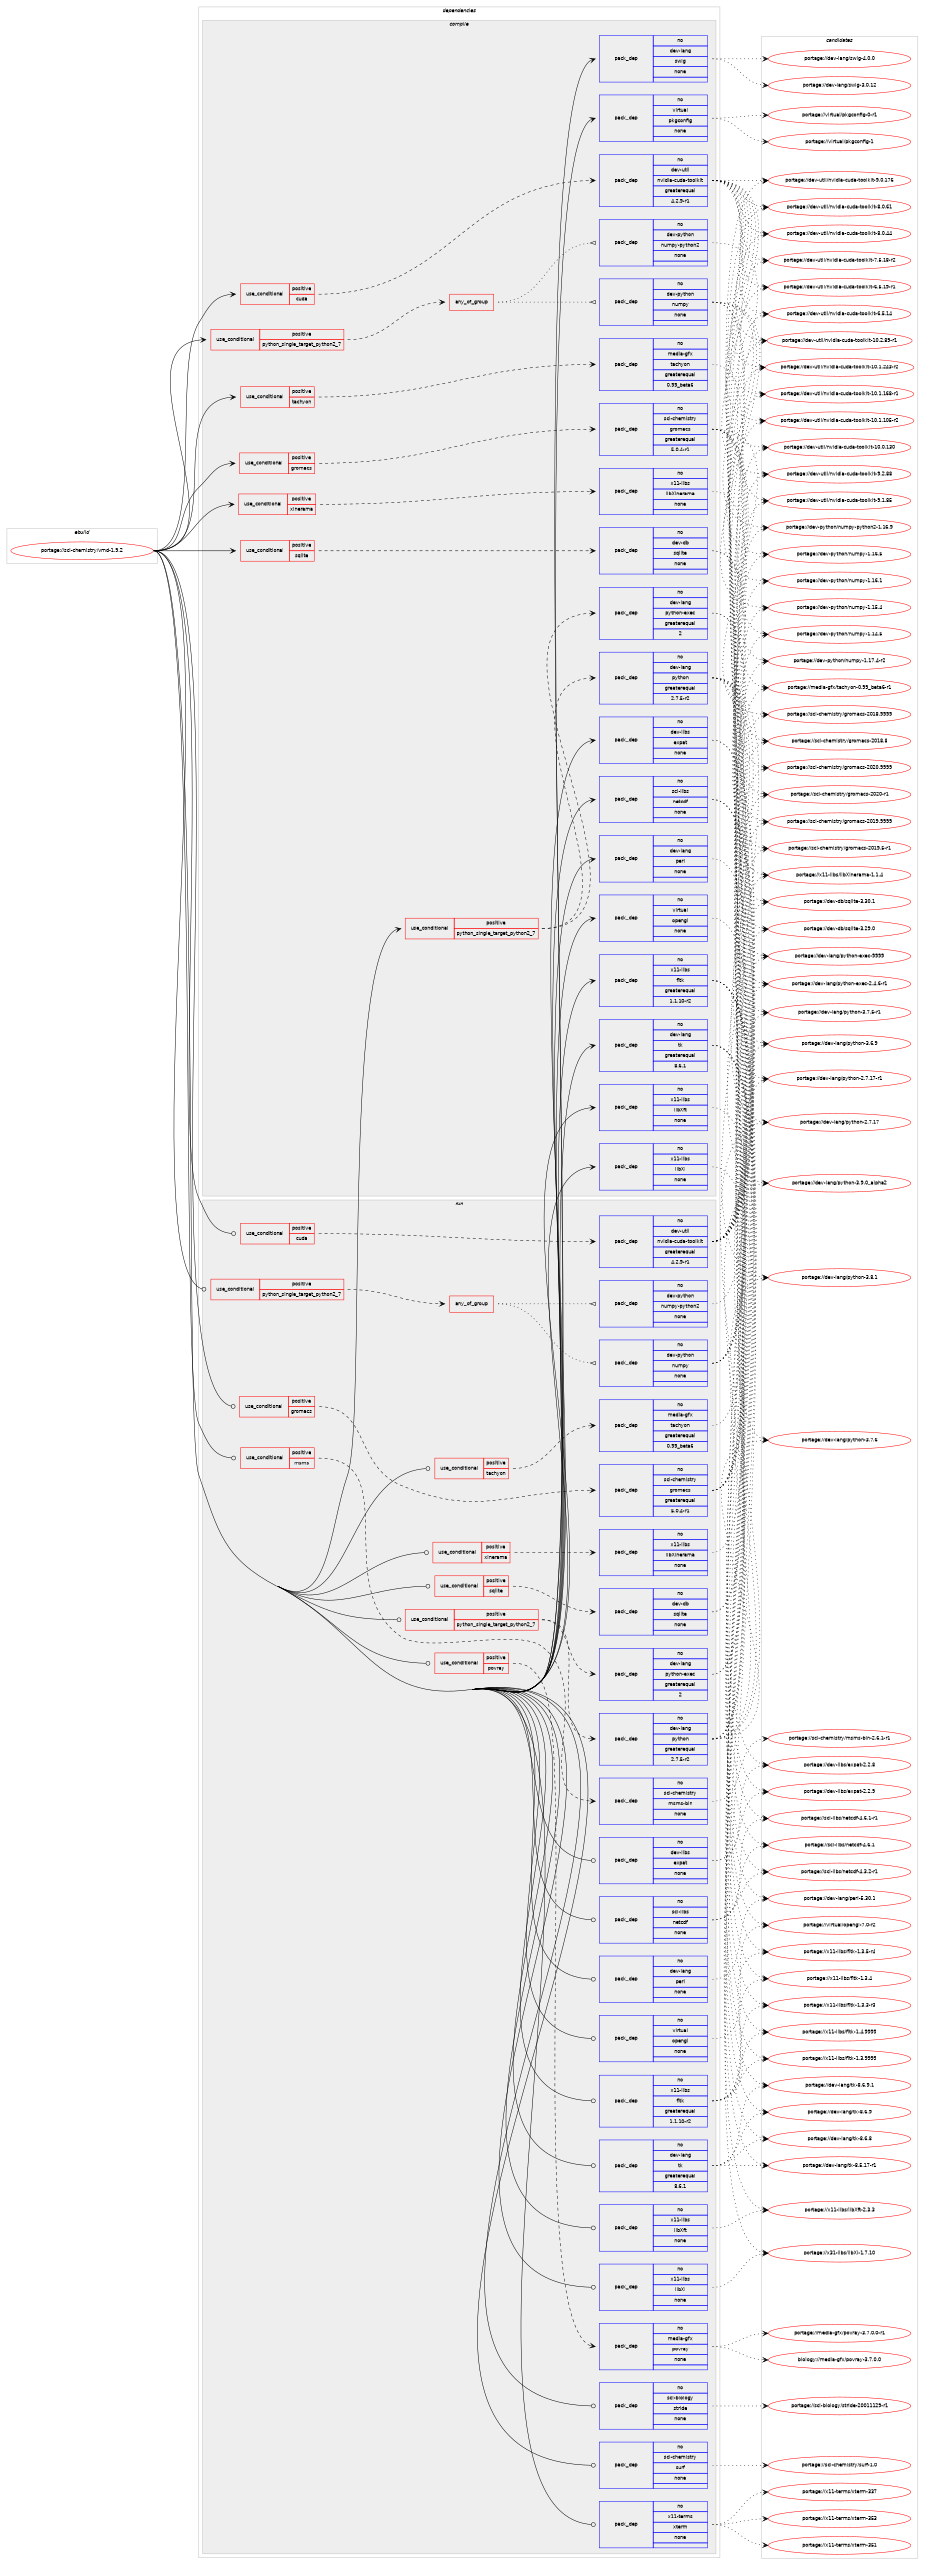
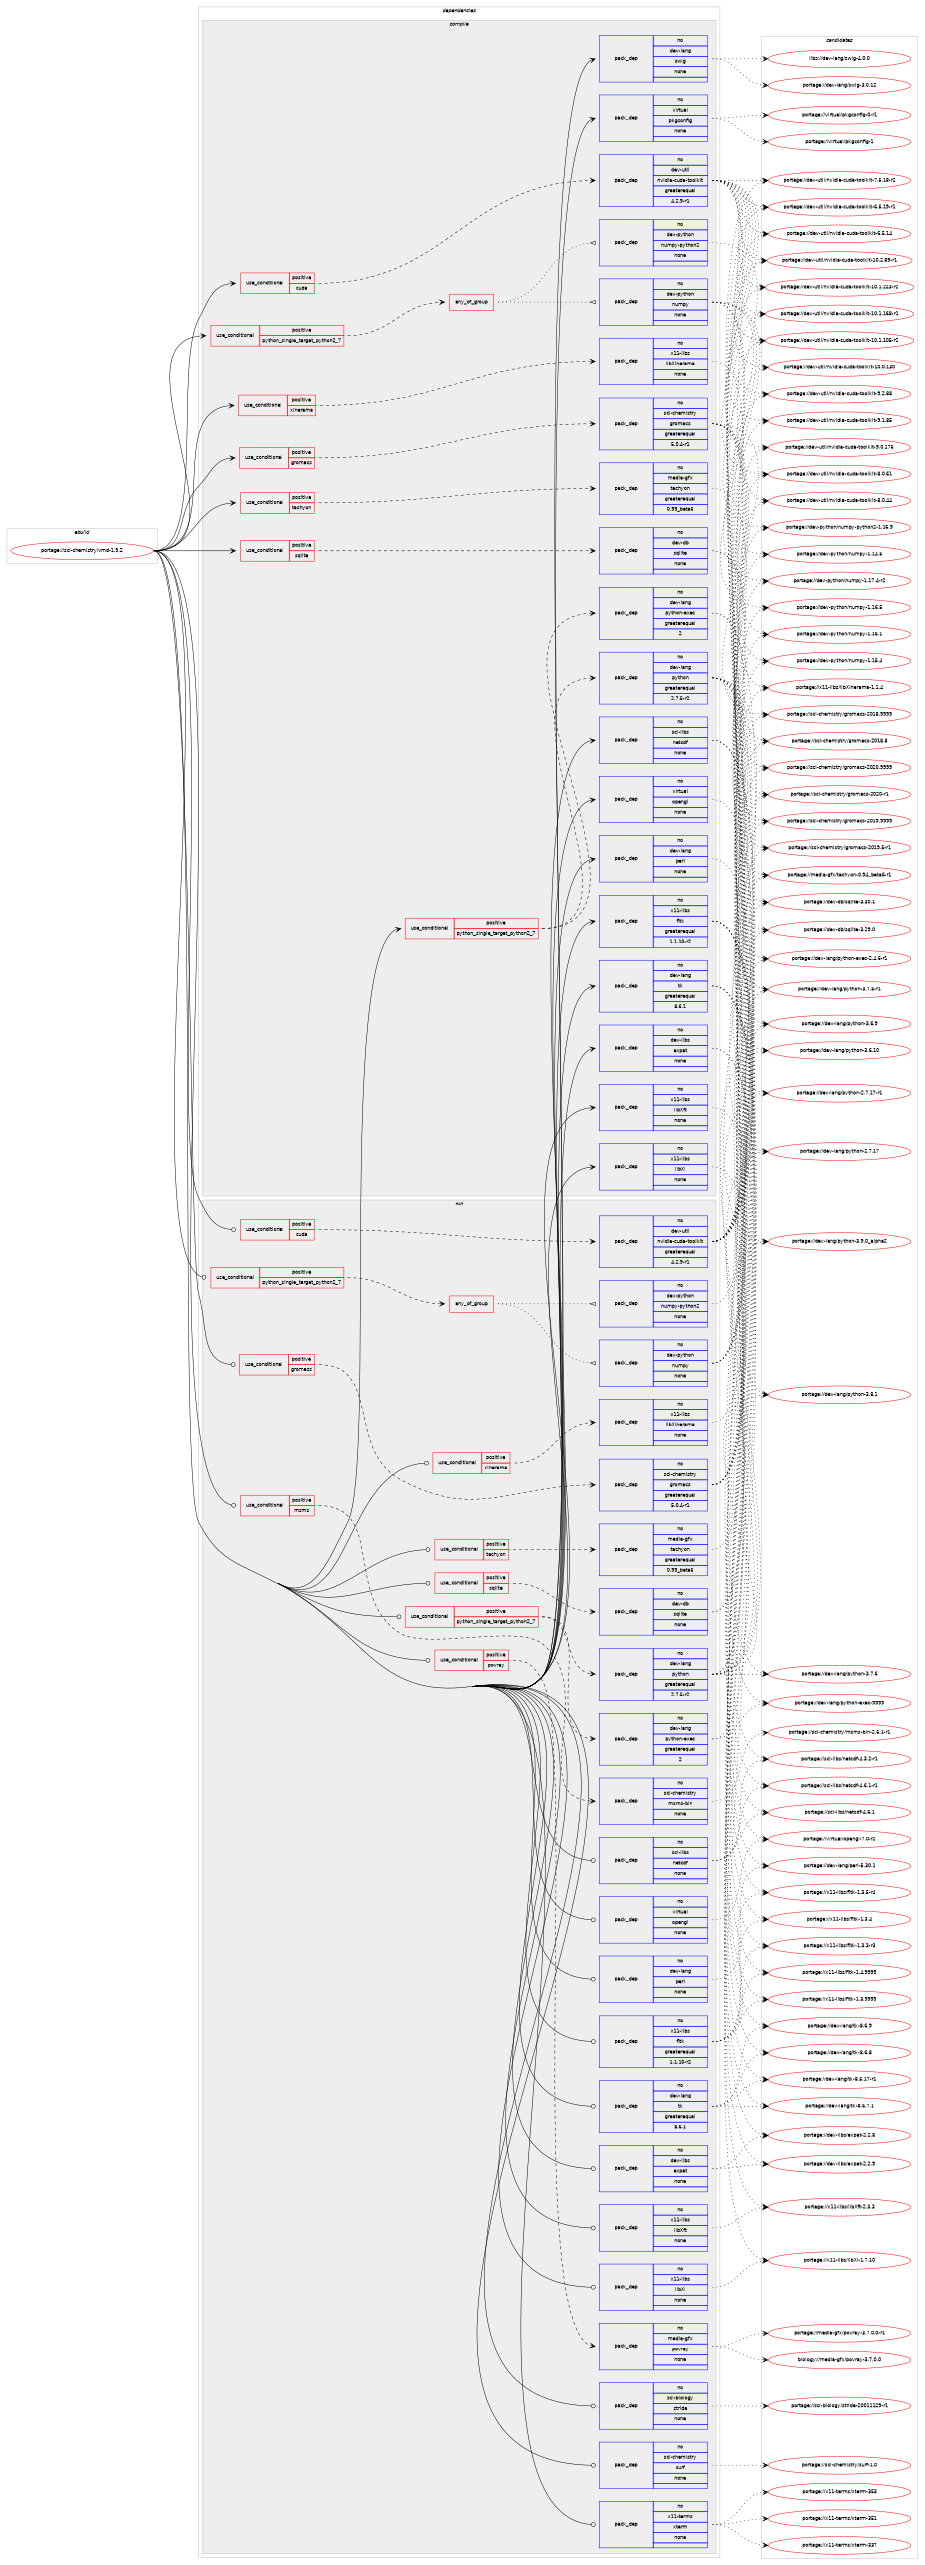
(840, 59) -> (840, 59)
(840, 688) -> (840, 875)
none -> (840, 1051)
(840, 2086) -> (840, 2106)
(840, 2253) -> (840, 2261)
